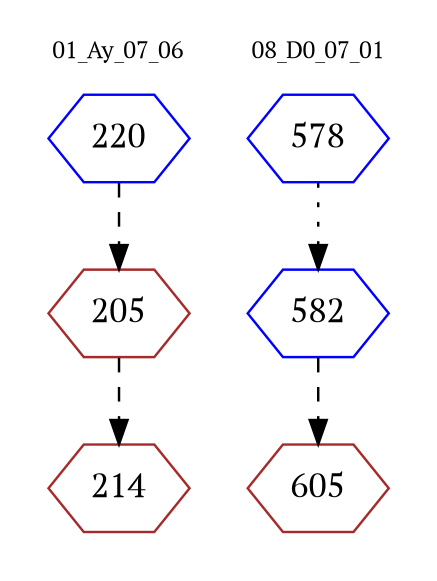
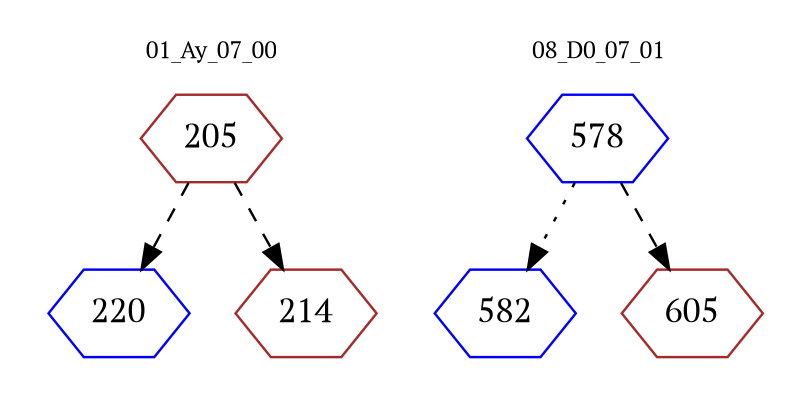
(119, 52) -> (213, 52)
(119, 214) -> (171, 215)
(318, 389) -> (639, 215)
